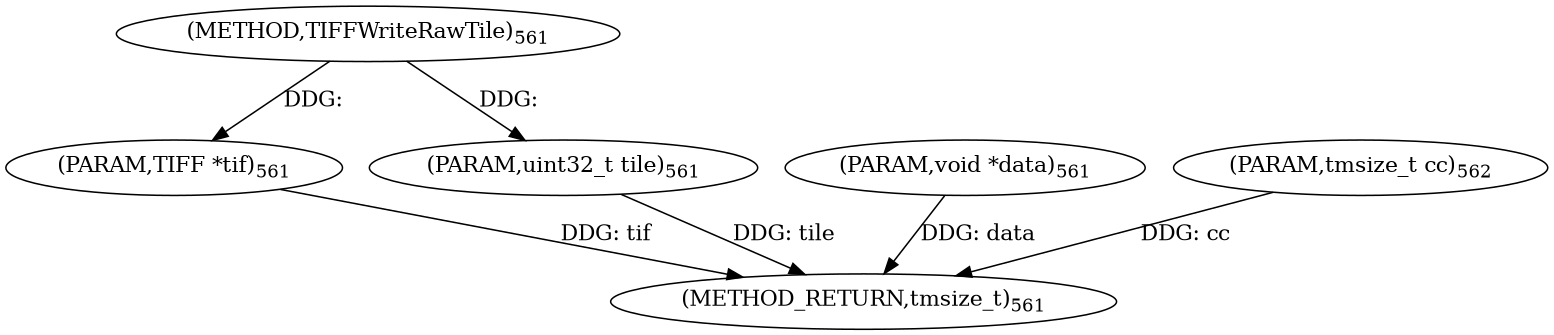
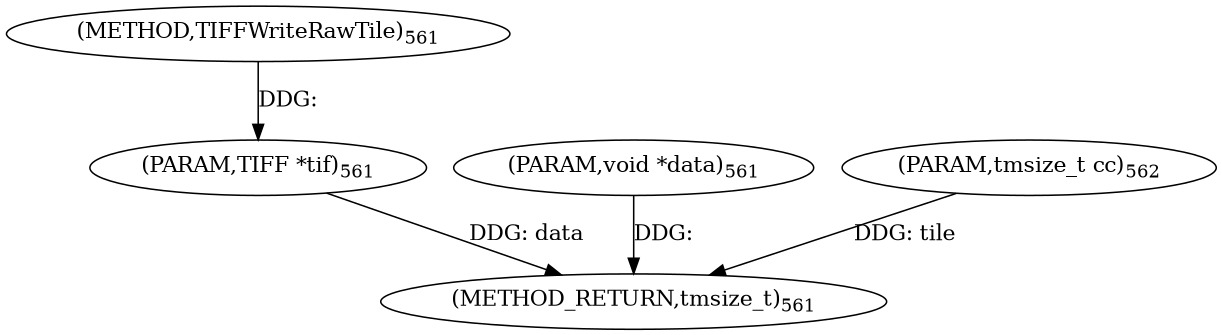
(564, 168) -> none
(606, 235) -> (527, 235)
(978, 235) -> (667, 235)
(1185, 235) -> (905, 235)
